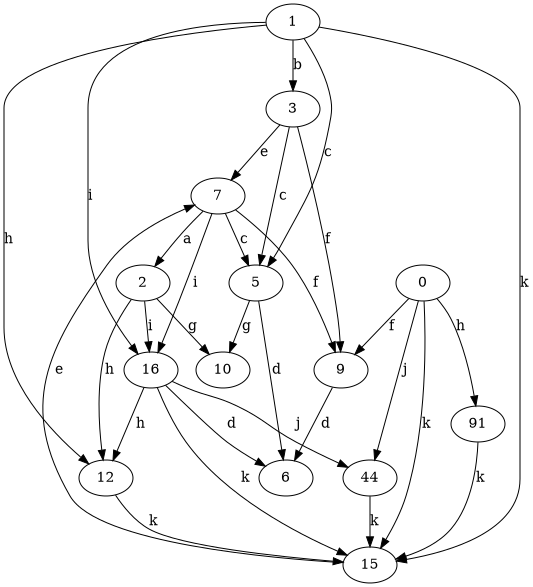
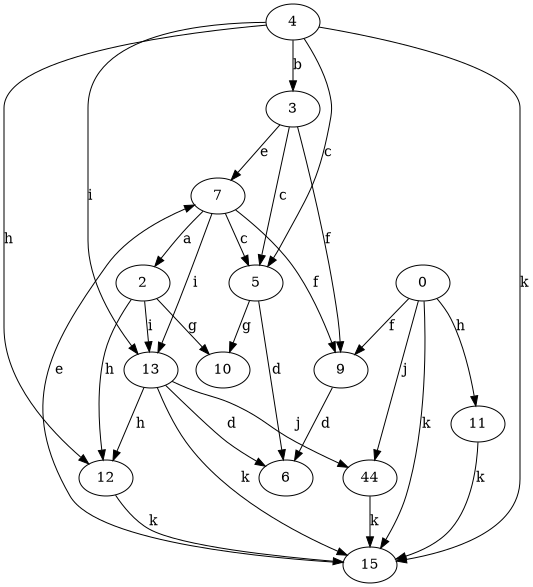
(293, 22) -> (293, 22)
(151, 370) -> (151, 370)
(478, 424) -> (478, 424)
